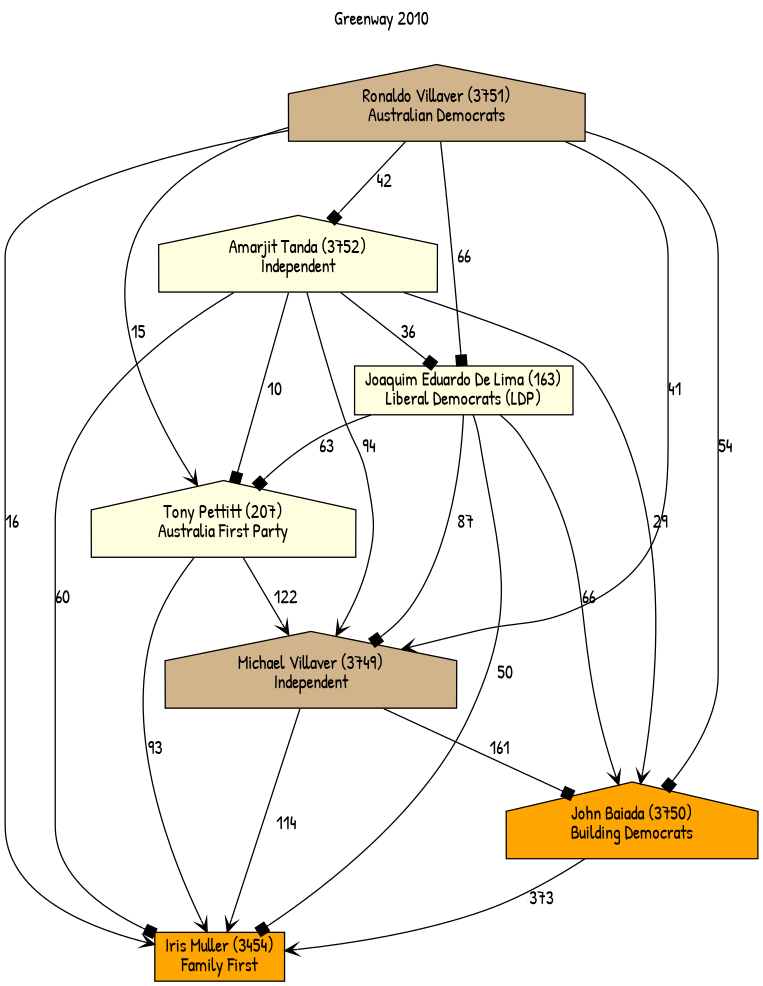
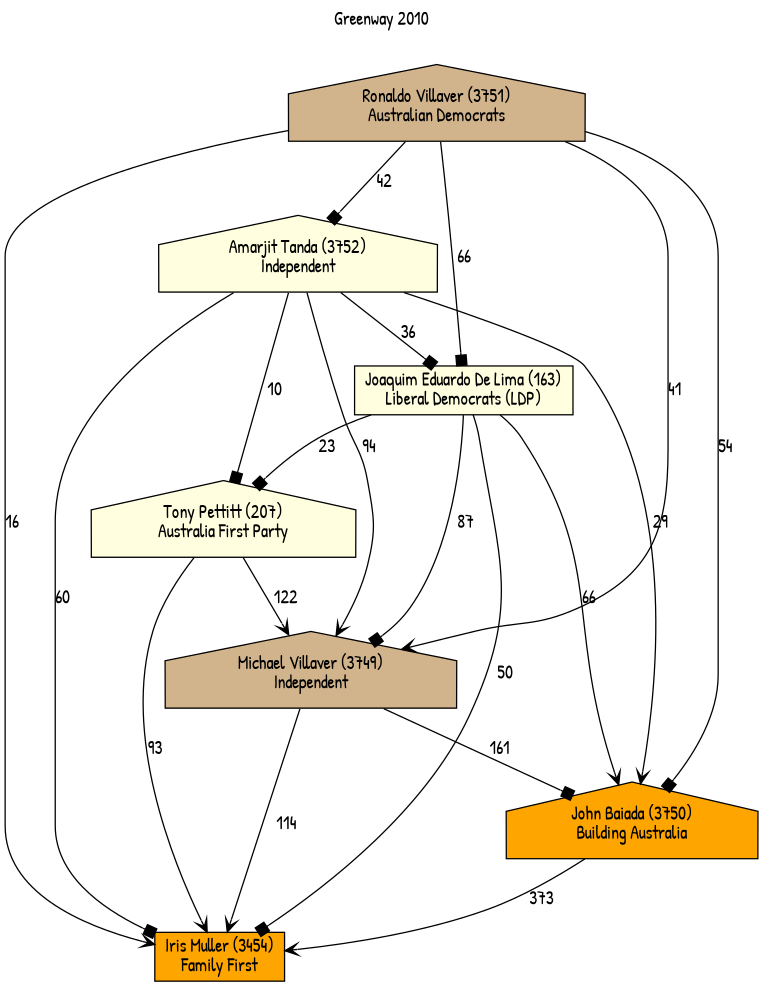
(128, 265) -> none
(327, 448) -> (327, 448)
(632, 824) -> (632, 824)
